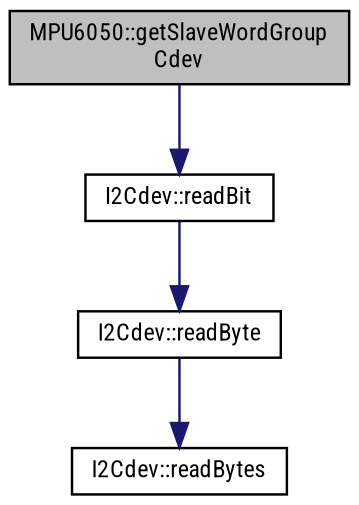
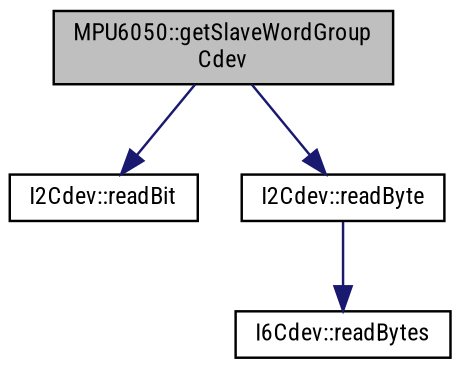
(179, 254) -> (281, 120)
(179, 471) -> (343, 335)
